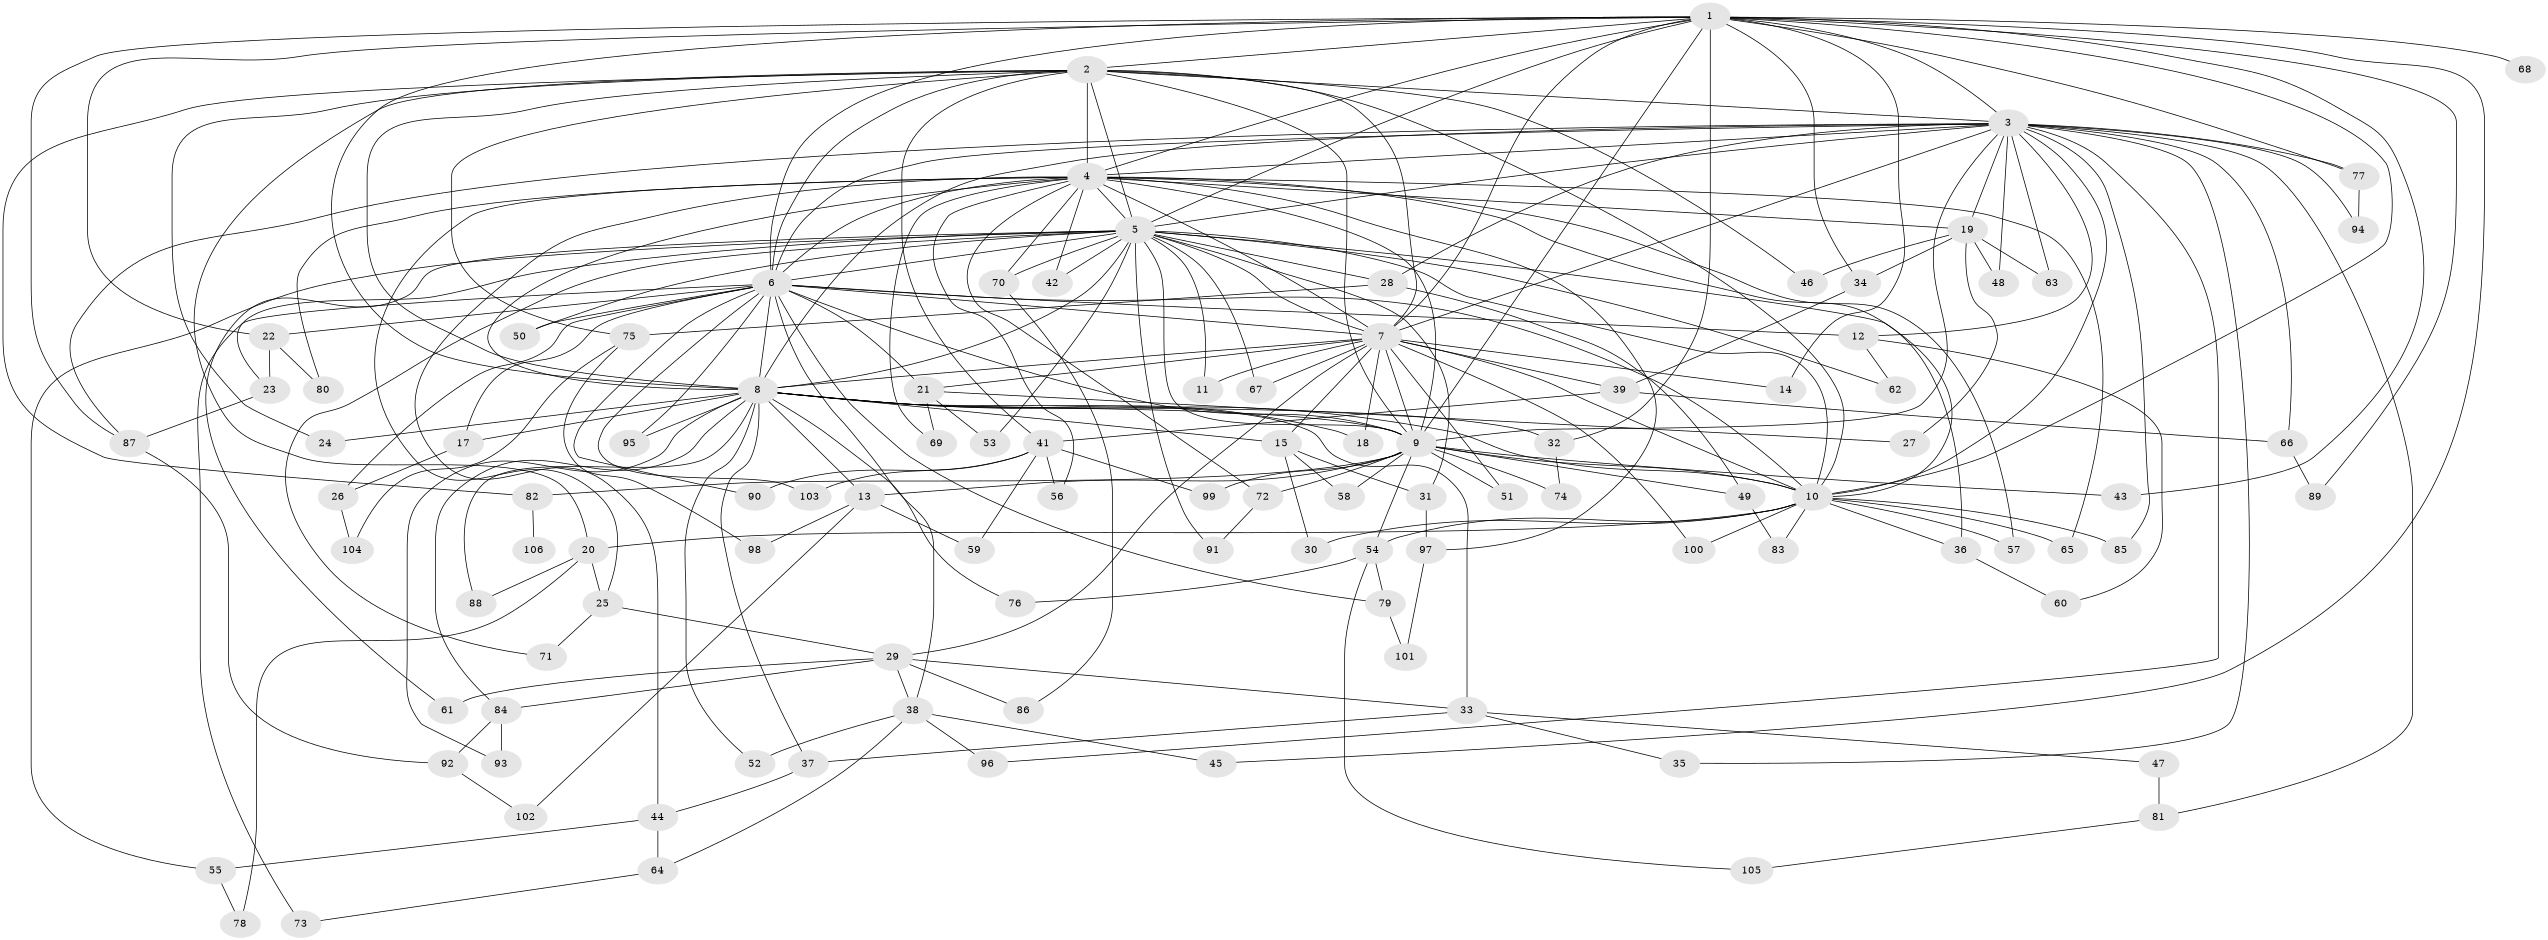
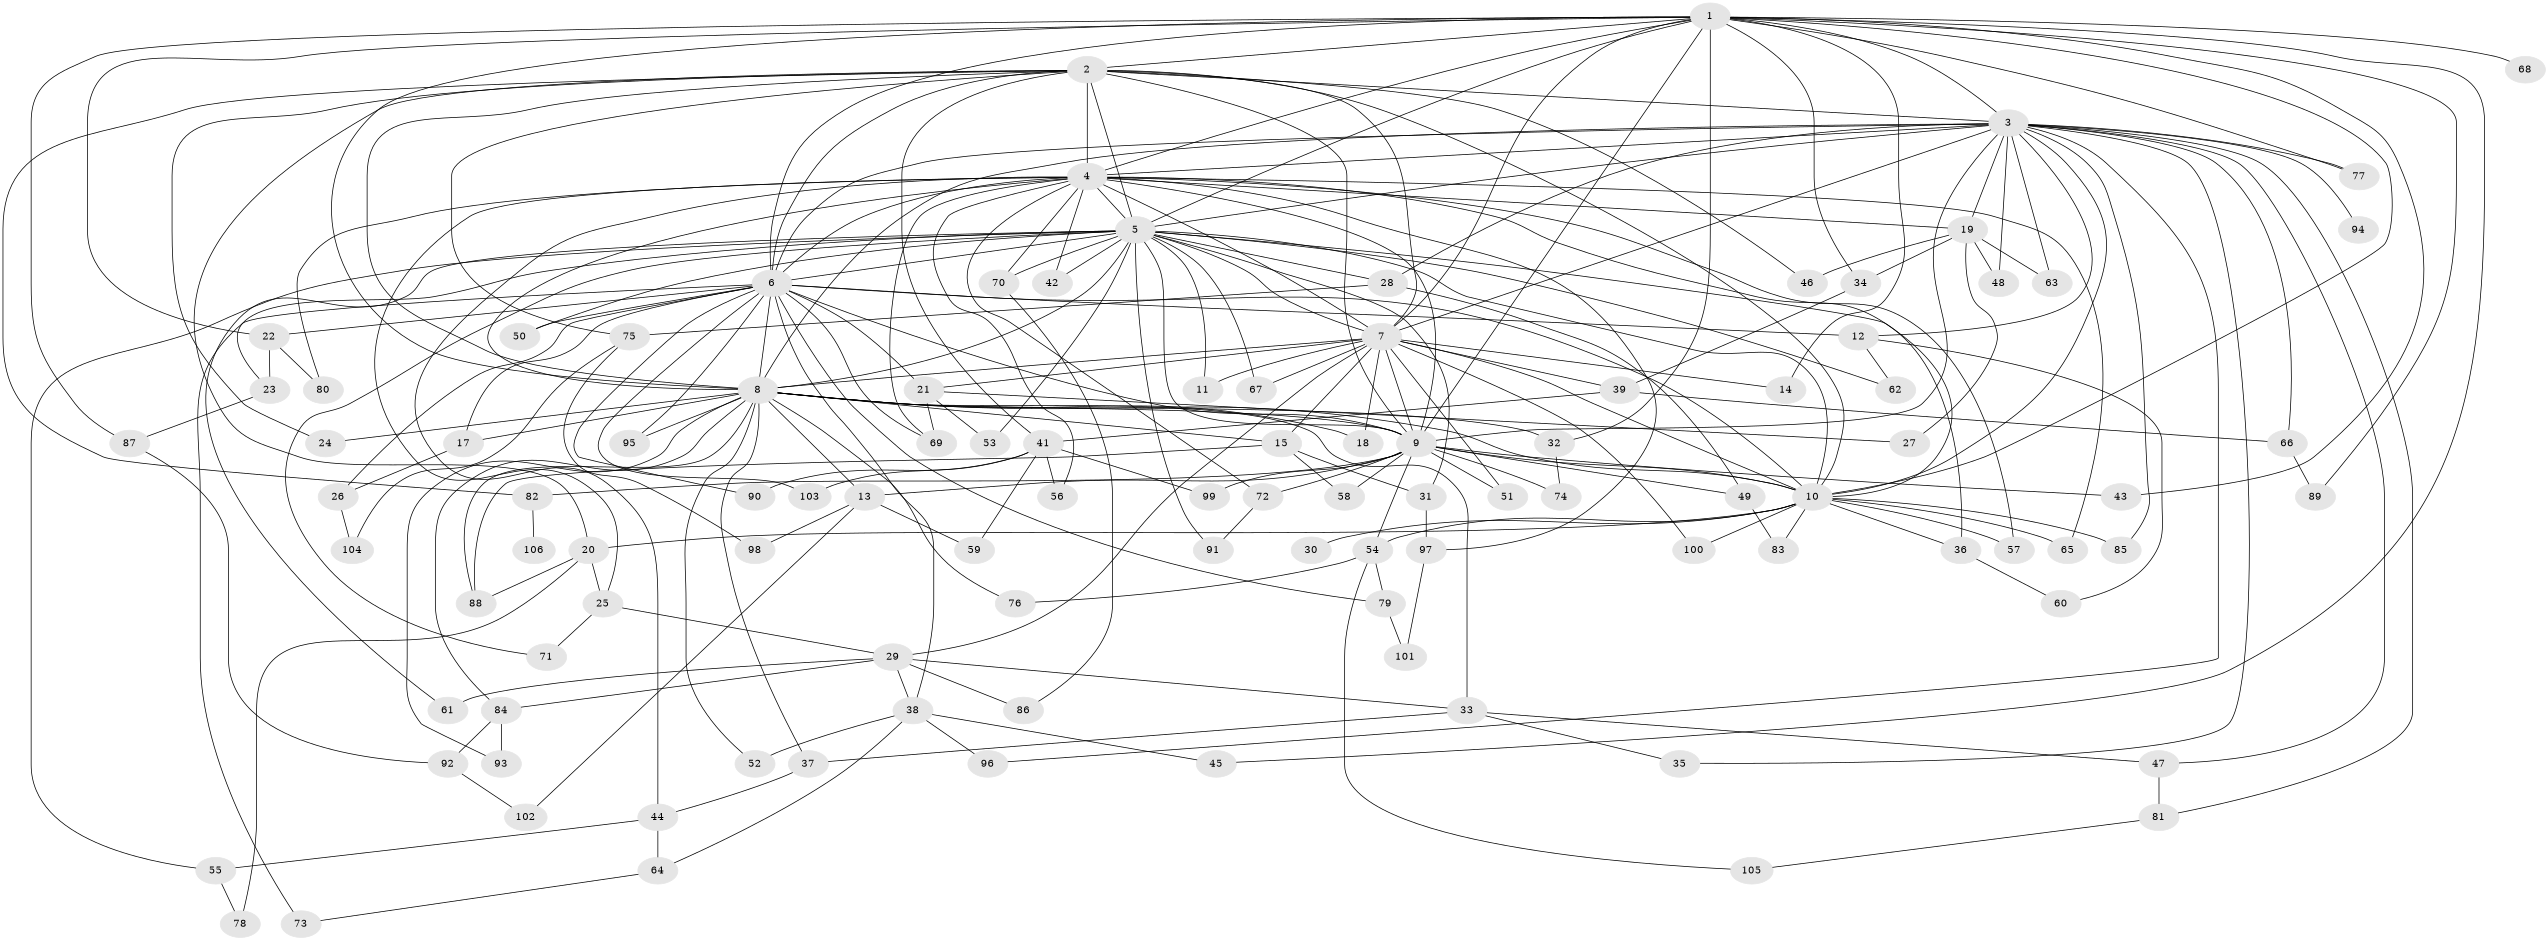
(952, 148) -> (2368, 413)
(2359, 203) -> none
(1077, 310) -> (849, 369)
(1296, 497) -> (848, 462)
